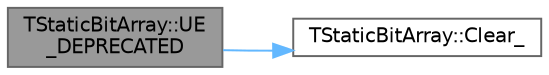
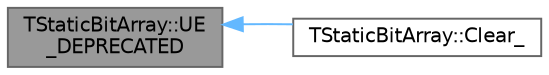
(248, 51) -> (268, 24)
